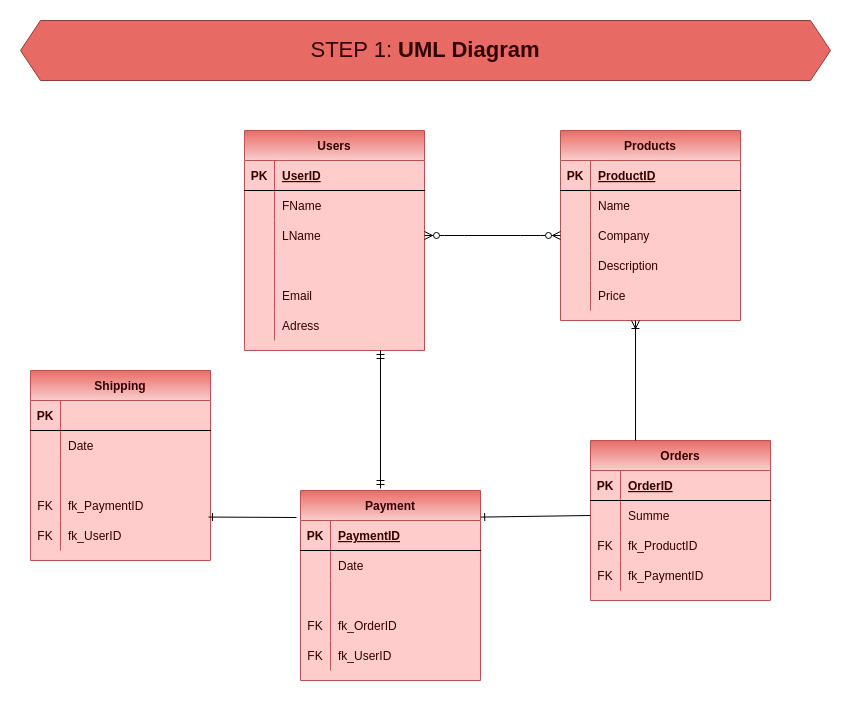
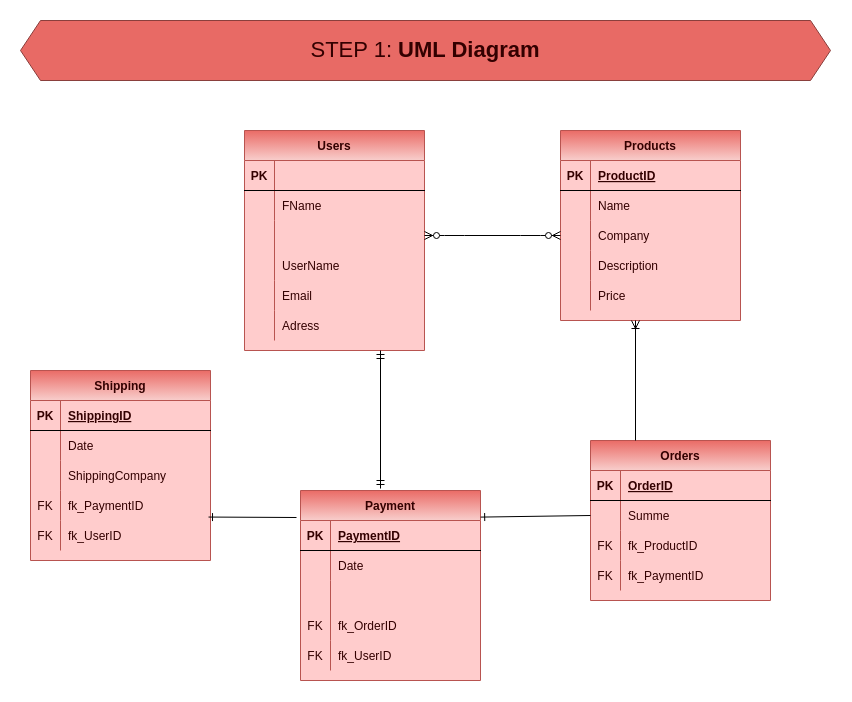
(350, 176) -> none
(350, 236) -> none
none -> (350, 266)
none -> (136, 416)
none -> (136, 476)
